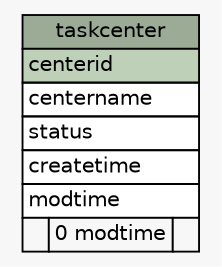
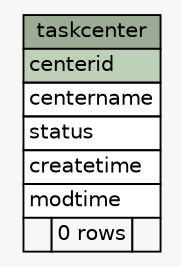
(111, 234) -> (92, 234)
